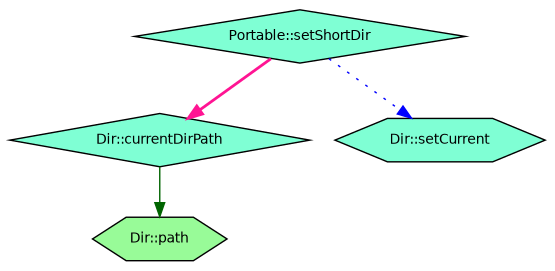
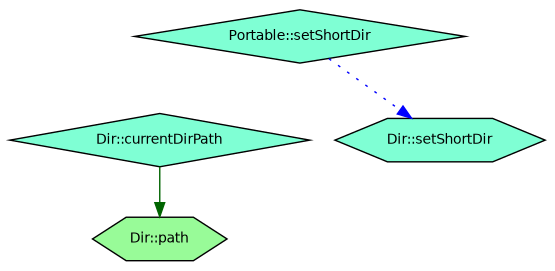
(236, 84) -> none
(440, 140) -> (440, 140)
